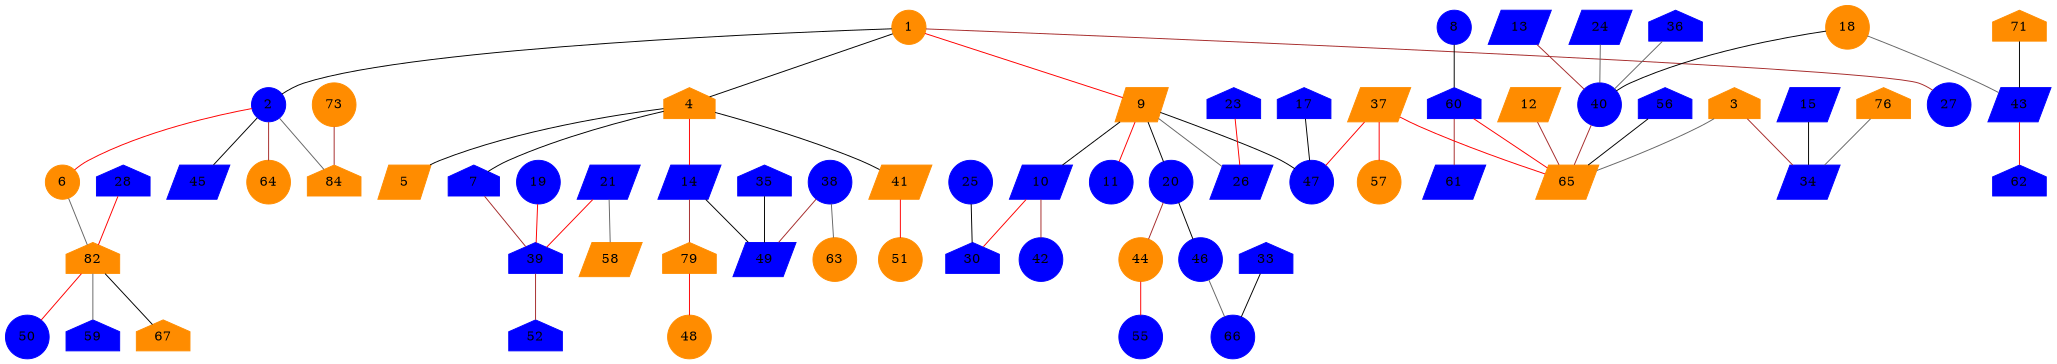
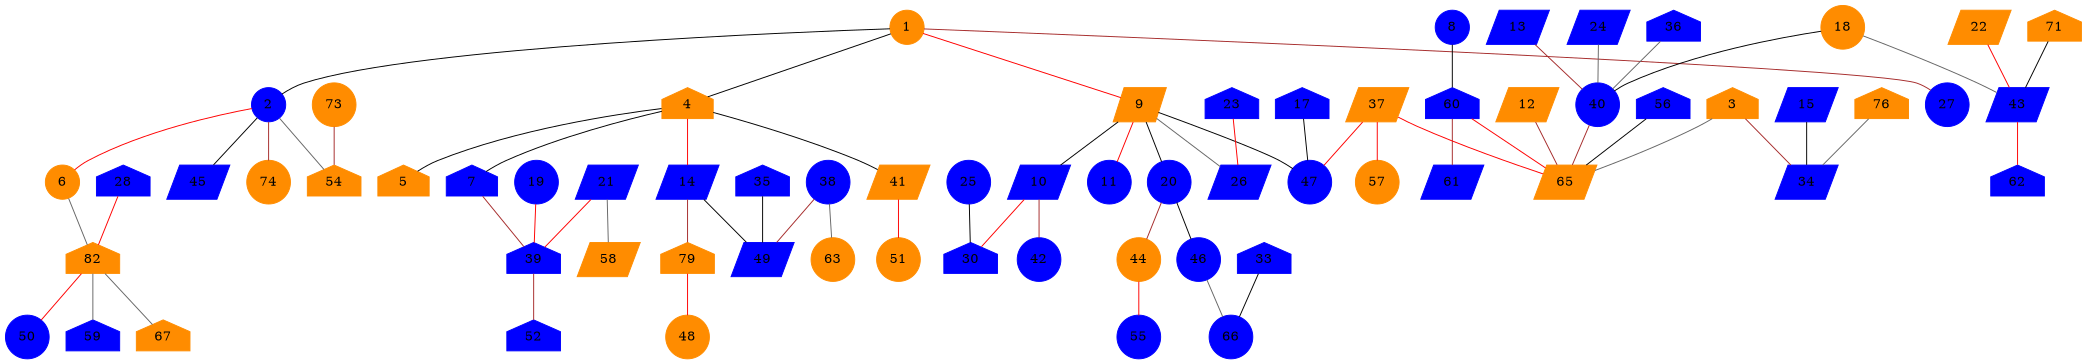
none -> (1980, 27)
(269, 182) -> (269, 182)
(334, 182) -> (334, 182)
(404, 182) -> (404, 182)
(129, 299) -> (129, 299)
